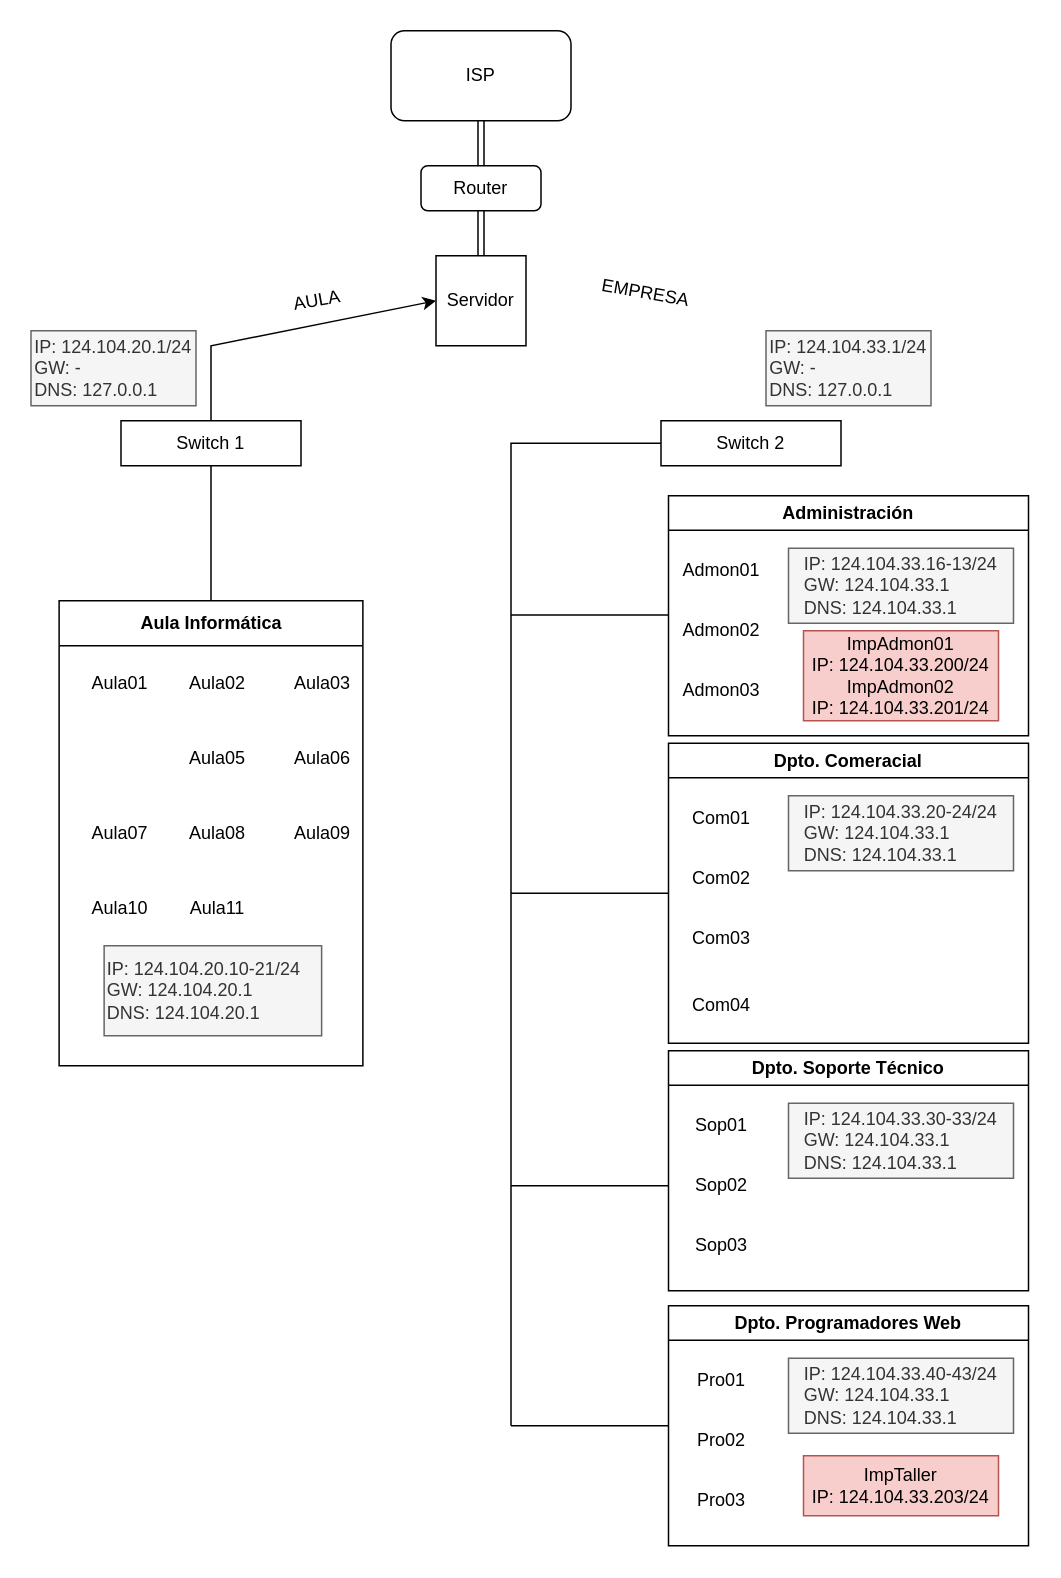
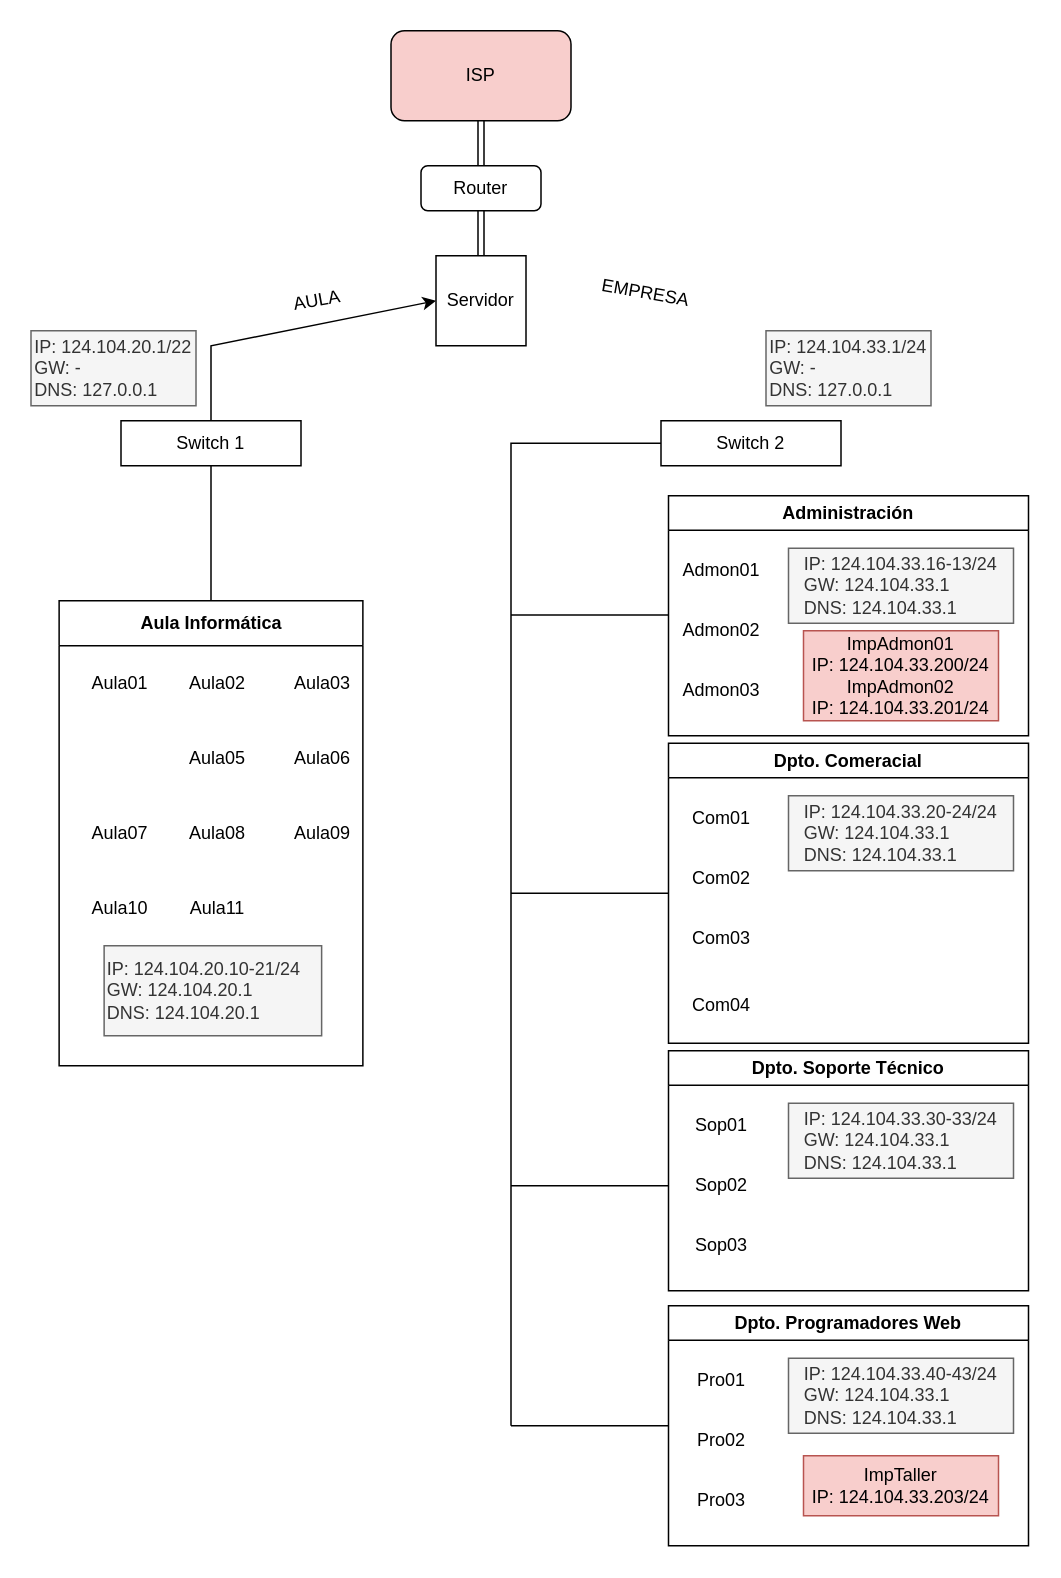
(481, 76) -> (481, 76)
(113, 368) -> (113, 368)
